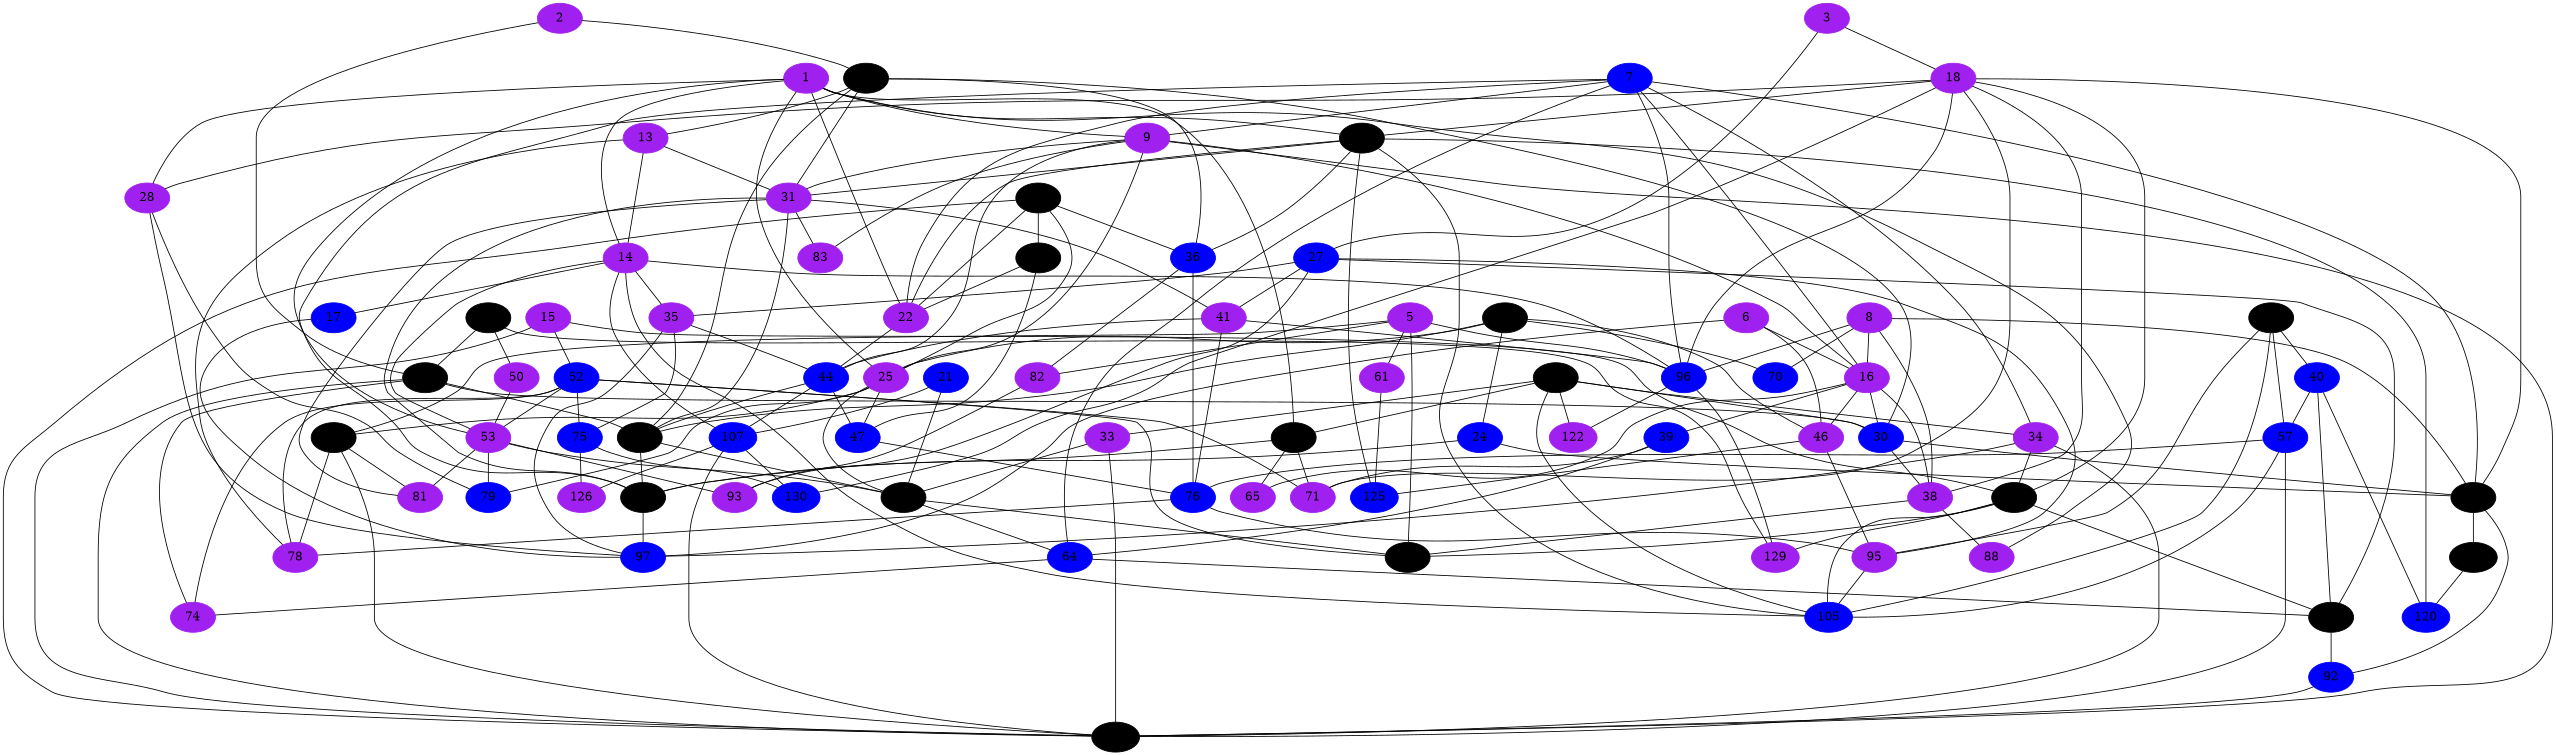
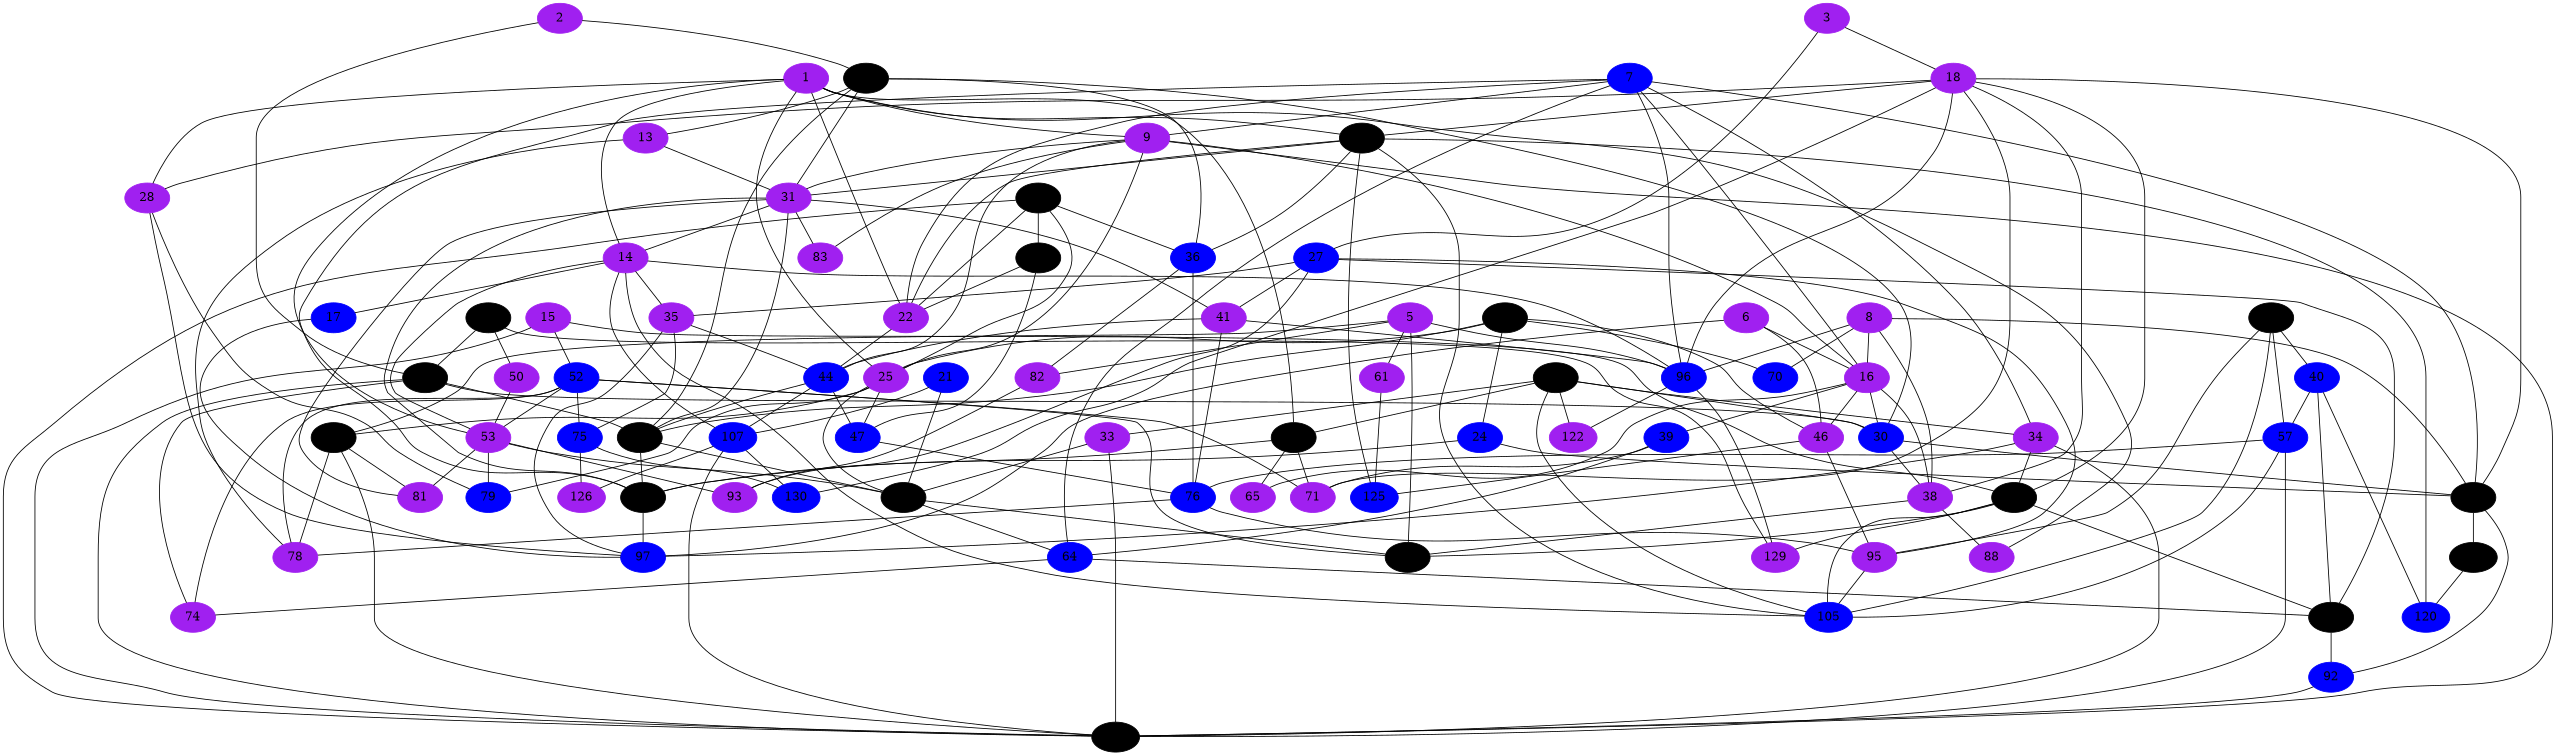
(636, 198) -> (729, 220)
